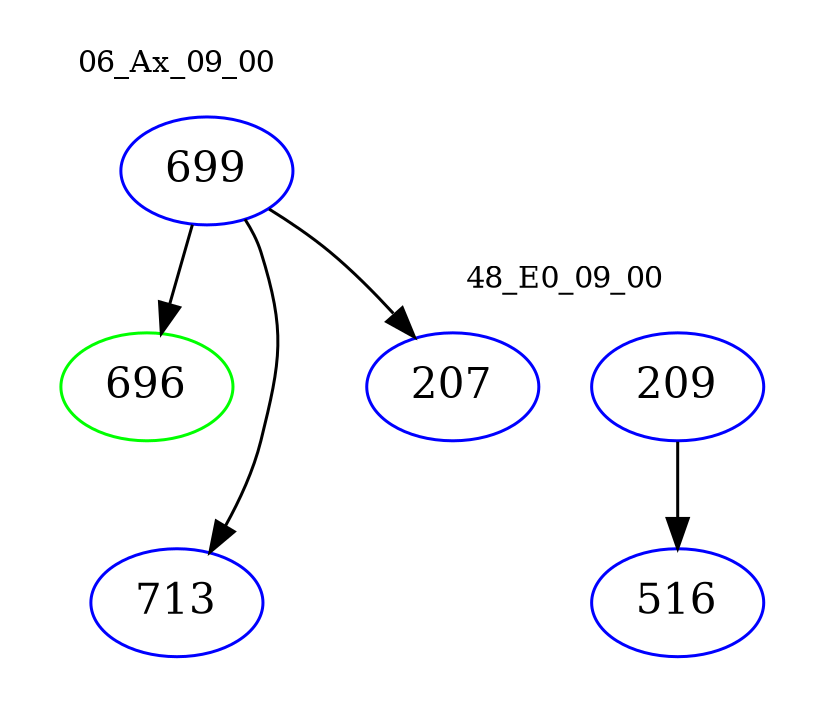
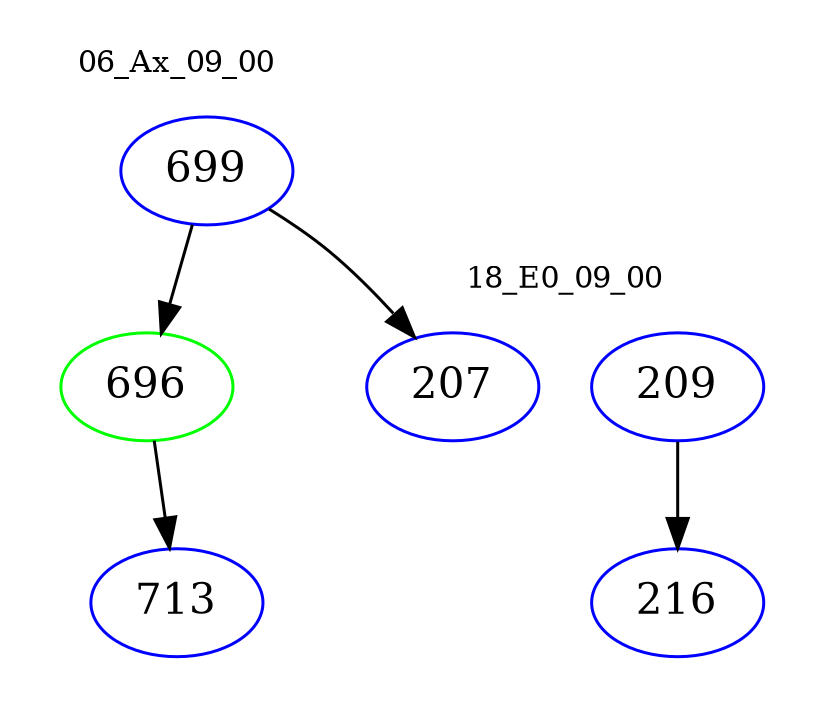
(565, 280) -> (565, 280)
(275, 374) -> (160, 479)
(678, 603) -> (678, 603)
